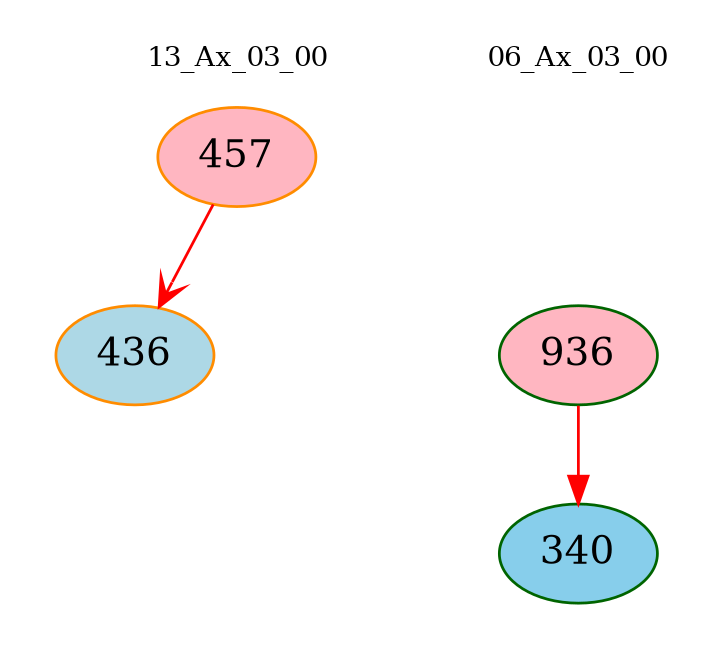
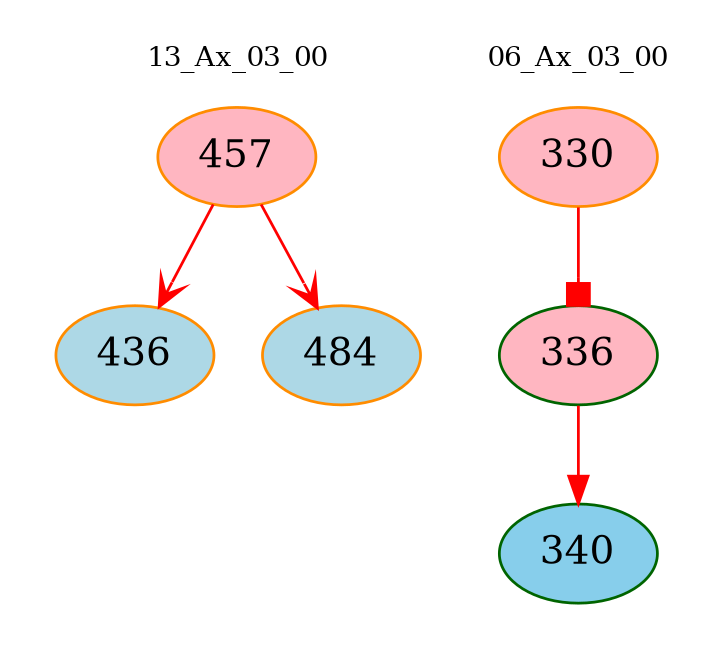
none -> (578, 157)
none -> (342, 355)
(578, 355) -> (578, 355)
